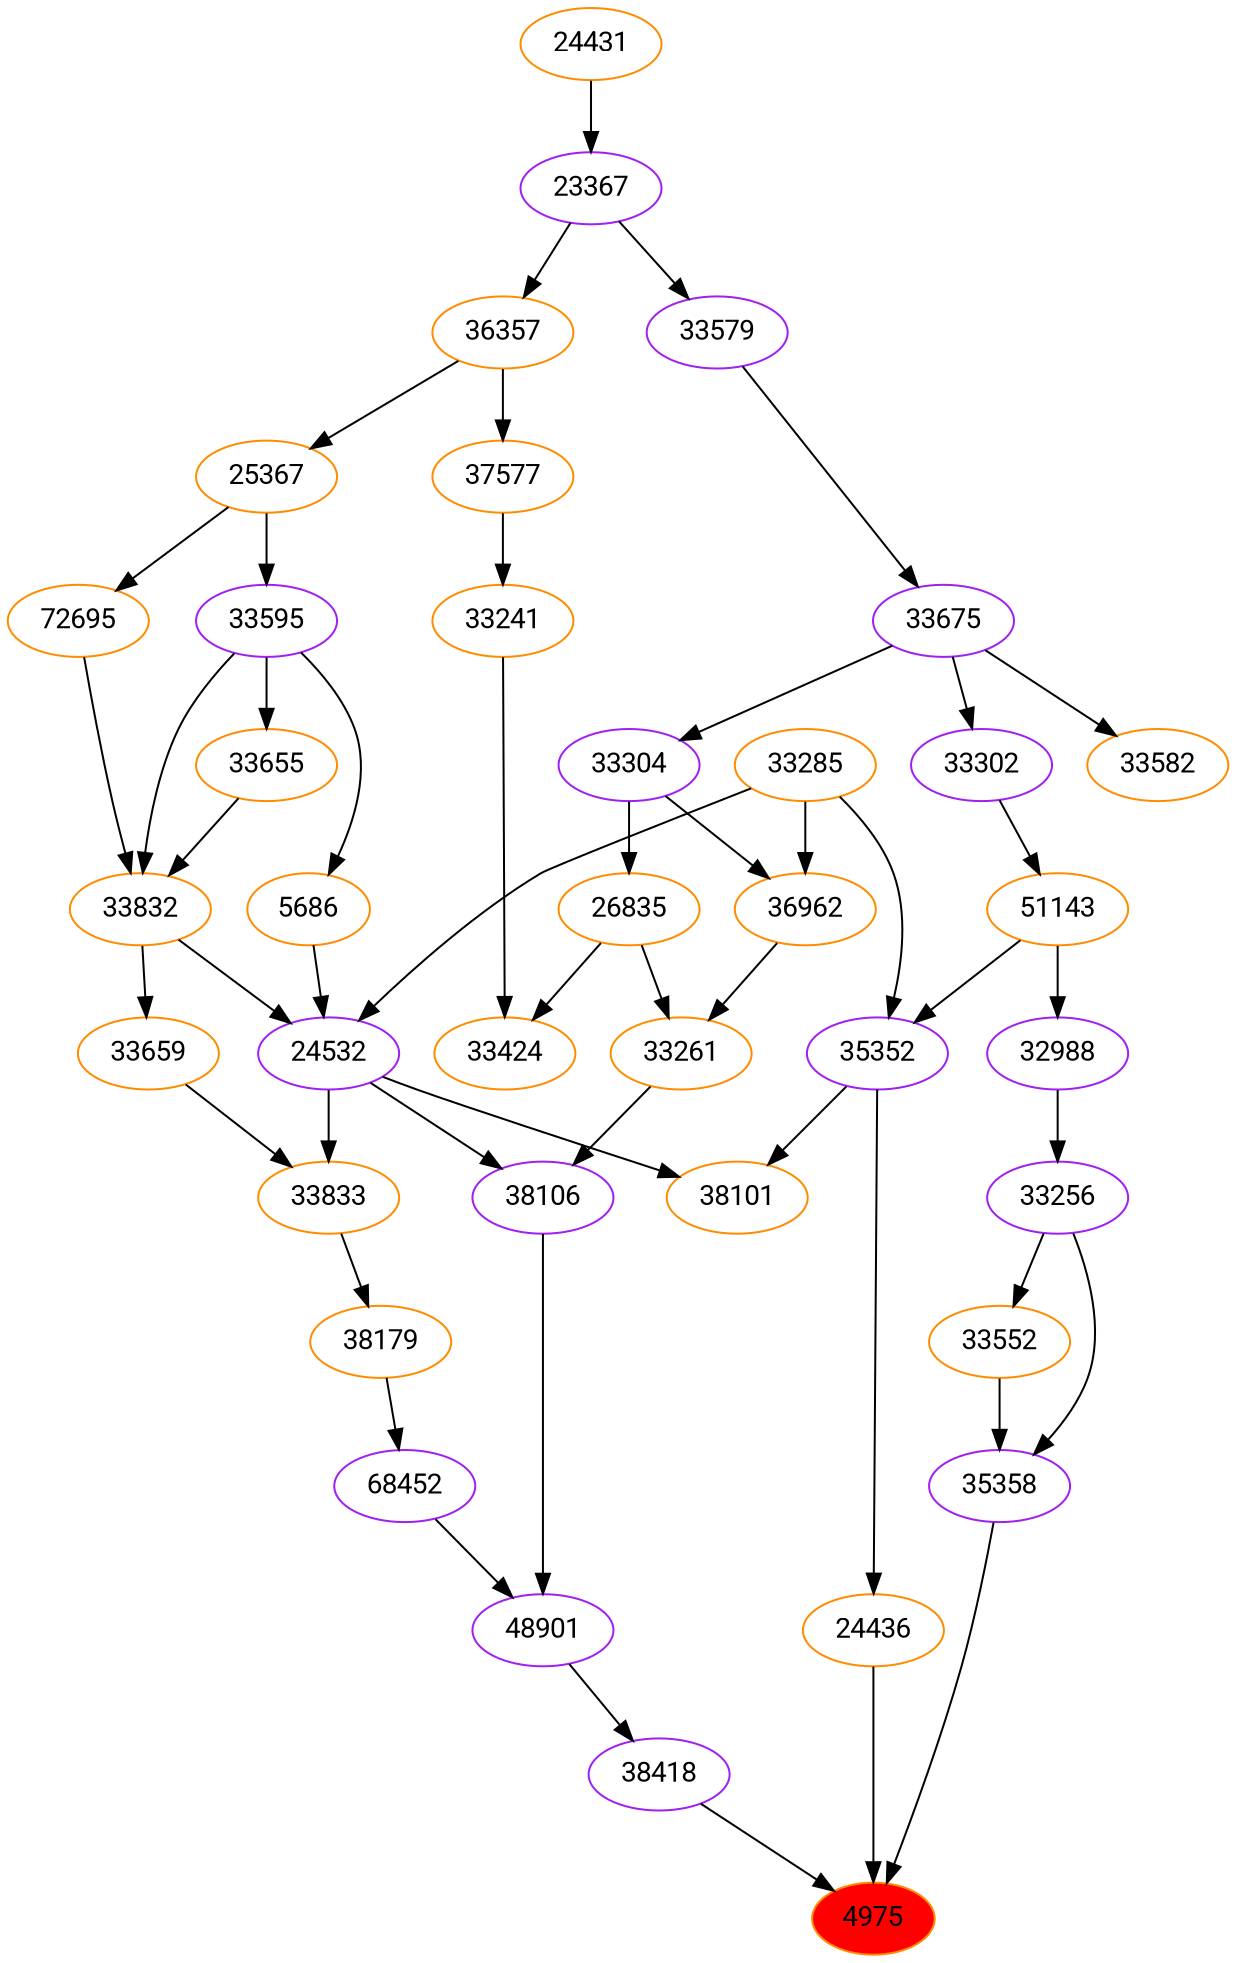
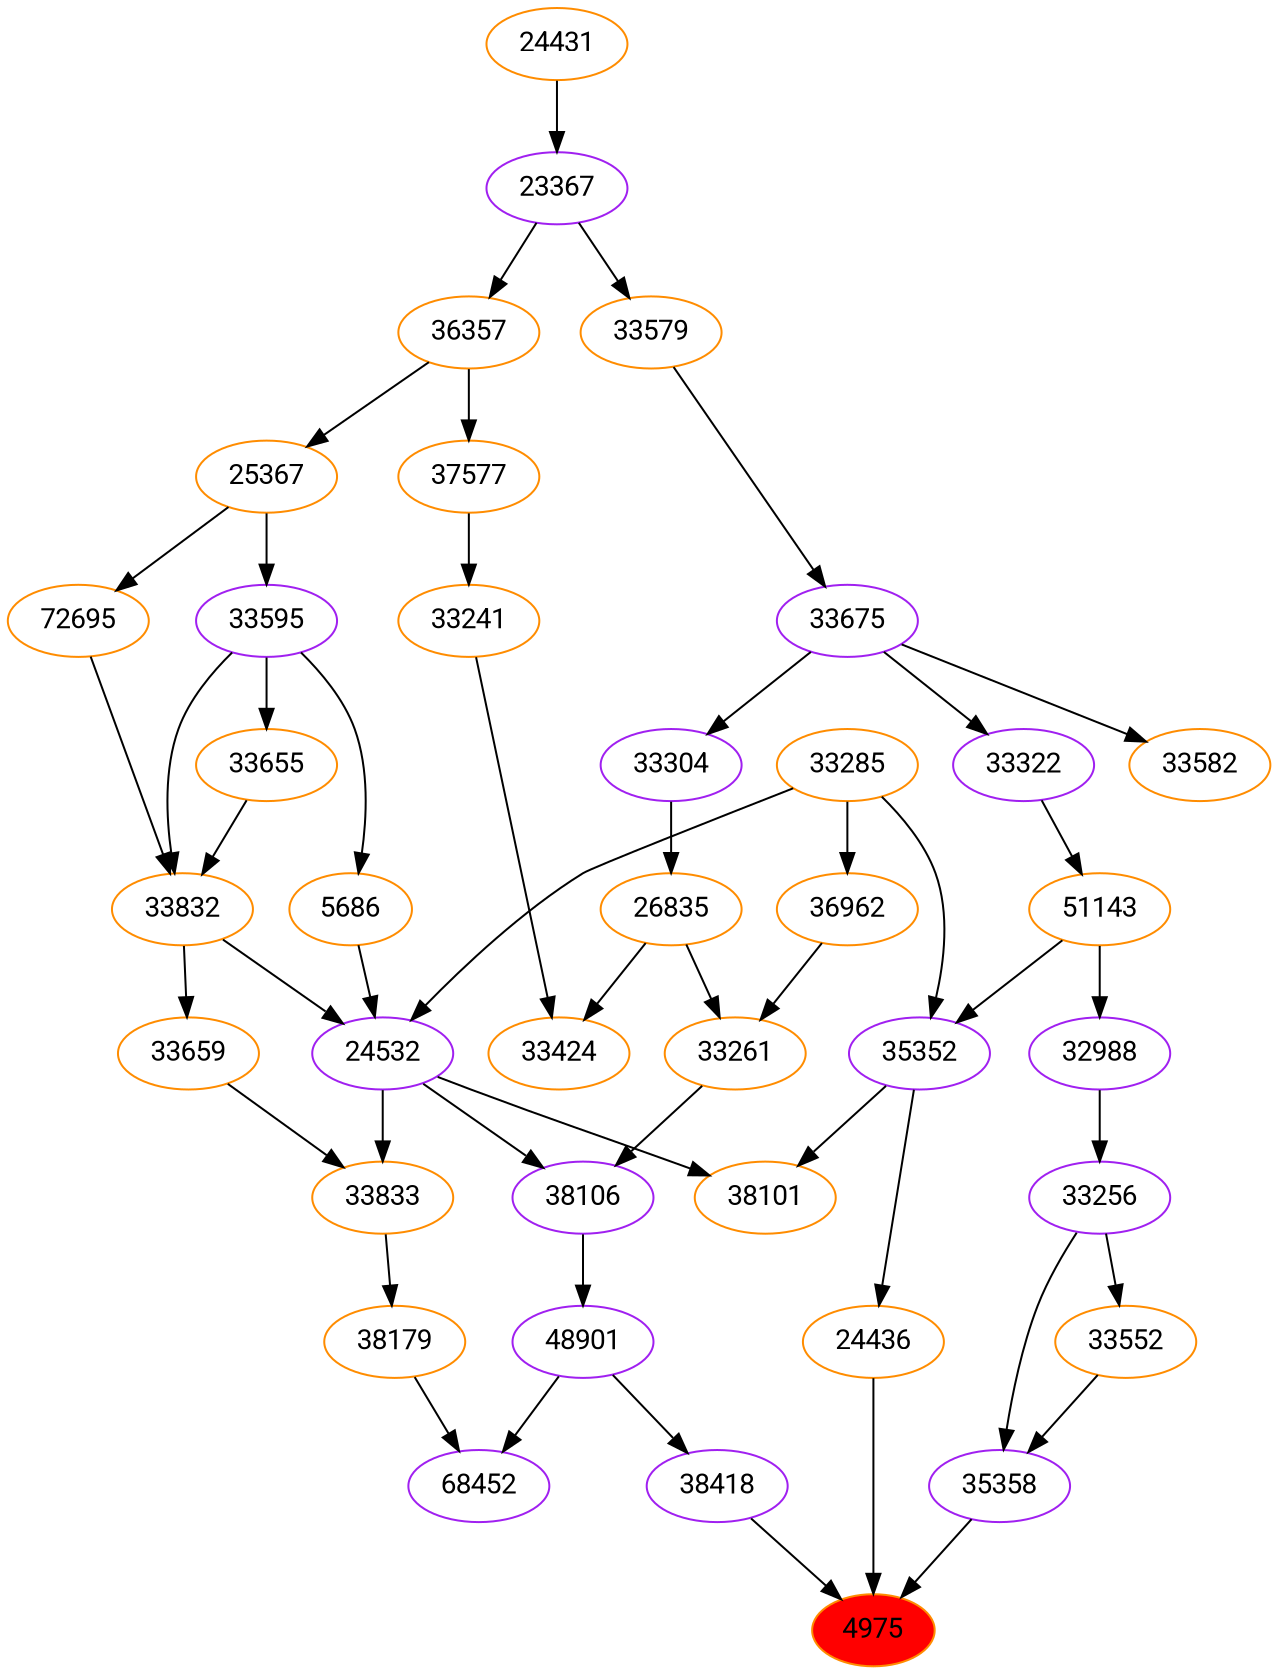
(717, 332) -> (651, 332)
(982, 765) -> (1024, 765)
(709, 831) -> none
(467, 1551) -> (537, 1406)
